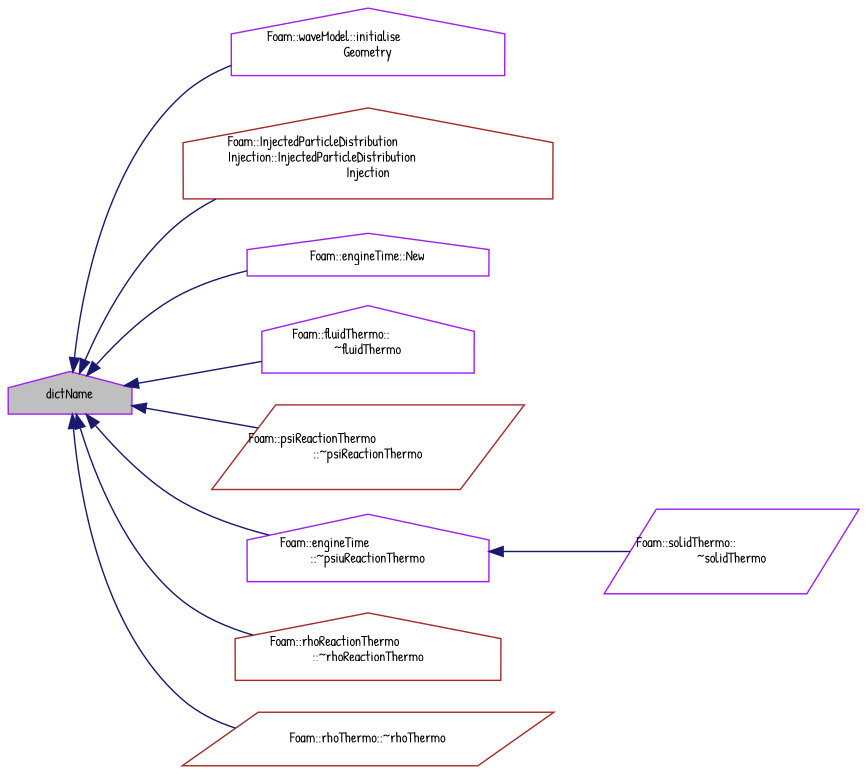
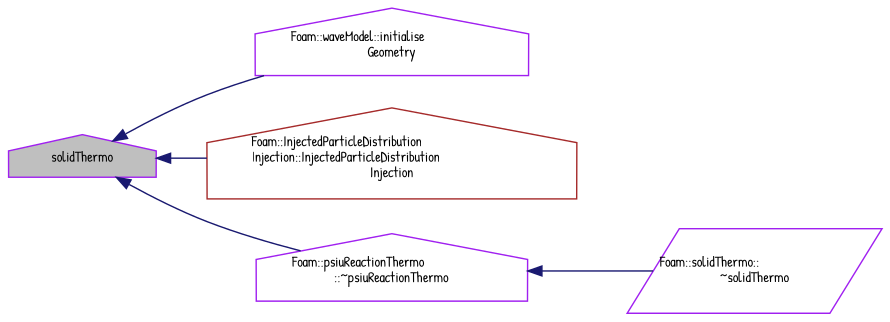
(368, 257) -> none
(368, 343) -> none
(70, 395) -> (82, 158)
(368, 447) -> none
(368, 552) -> (392, 271)
(368, 650) -> none
(368, 739) -> none
